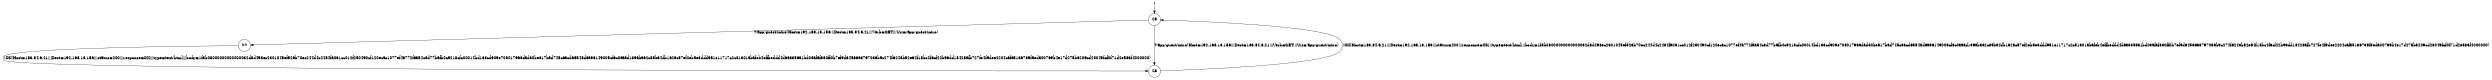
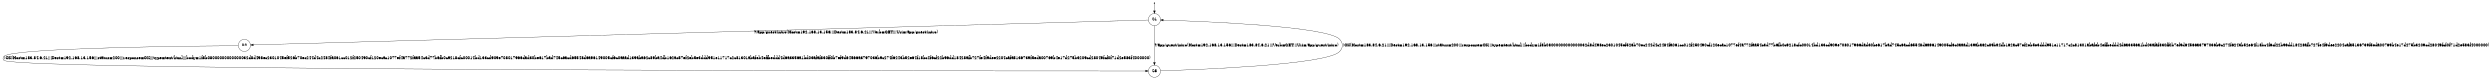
(1154, 20) -> (1154, 20)
